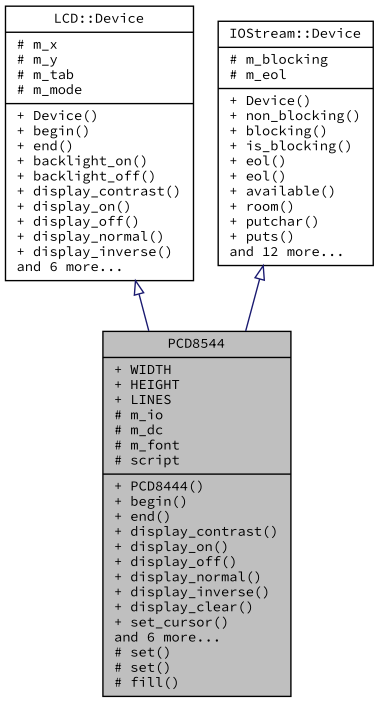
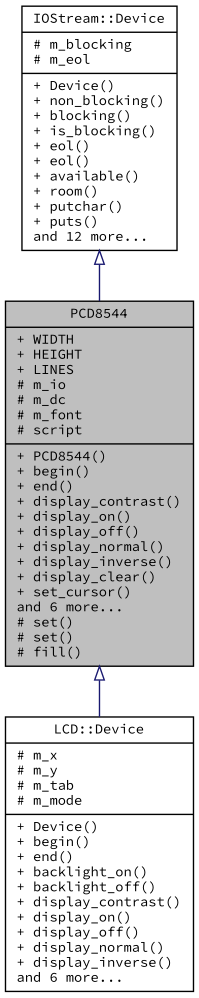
(144, 313) -> (99, 699)
(160, 486) -> (62, 456)
